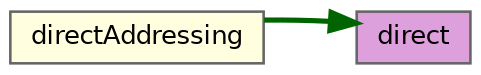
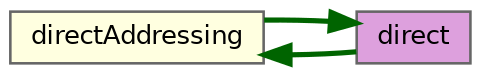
none -> (324, 54)
